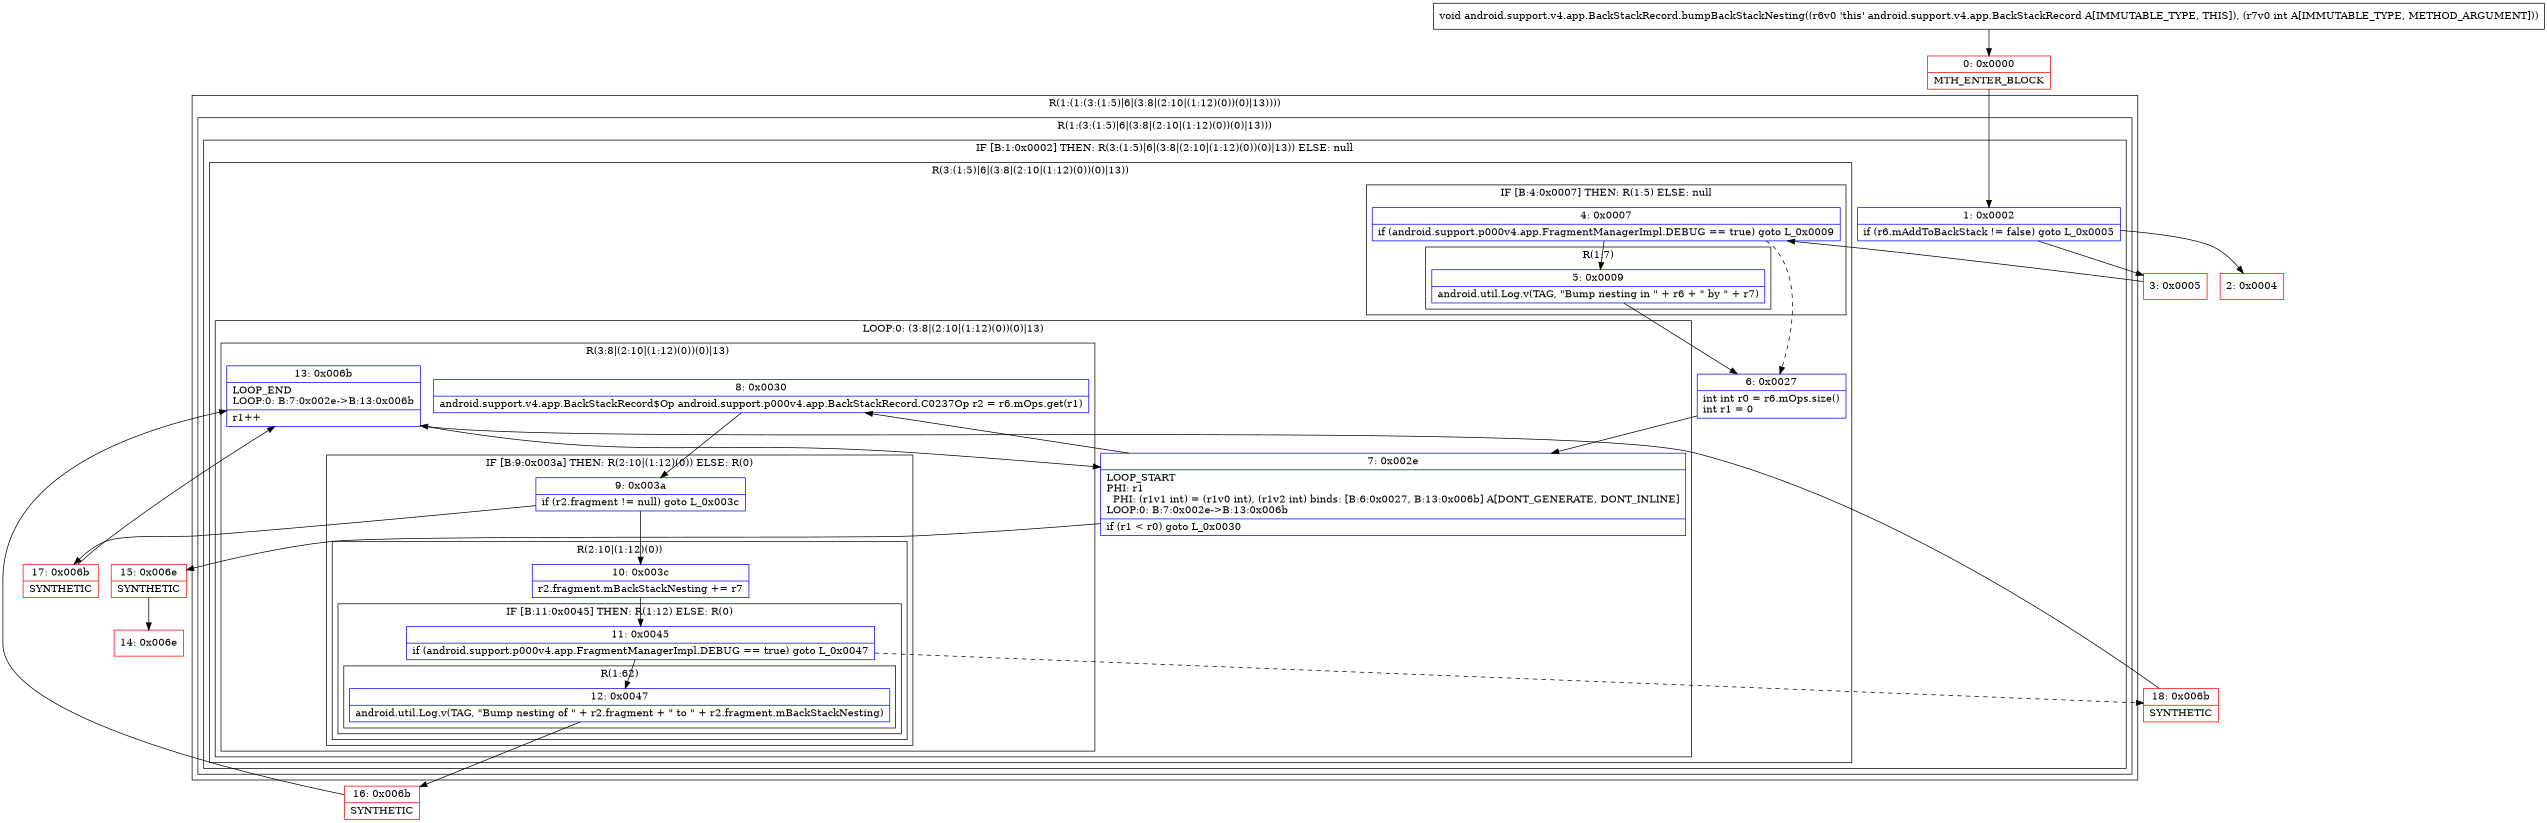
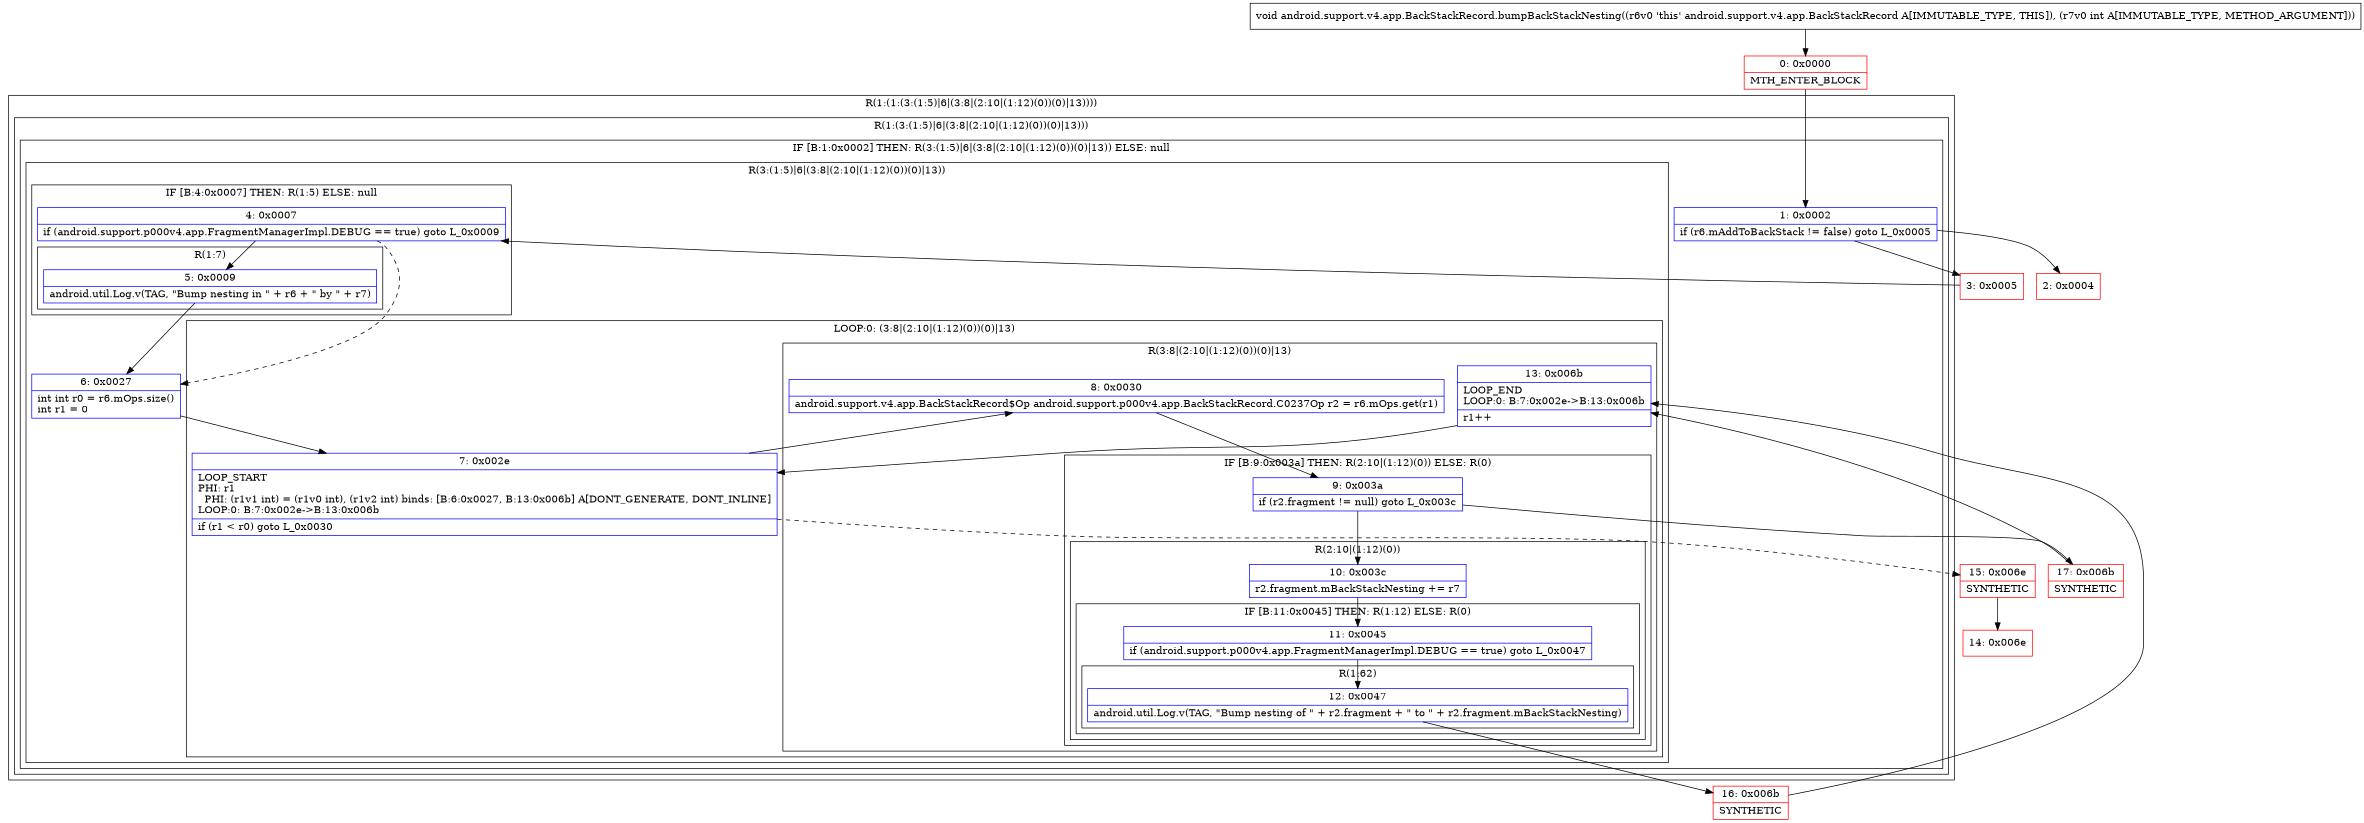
(646, 537) -> (1101, 537)
(2181, 705) -> none
